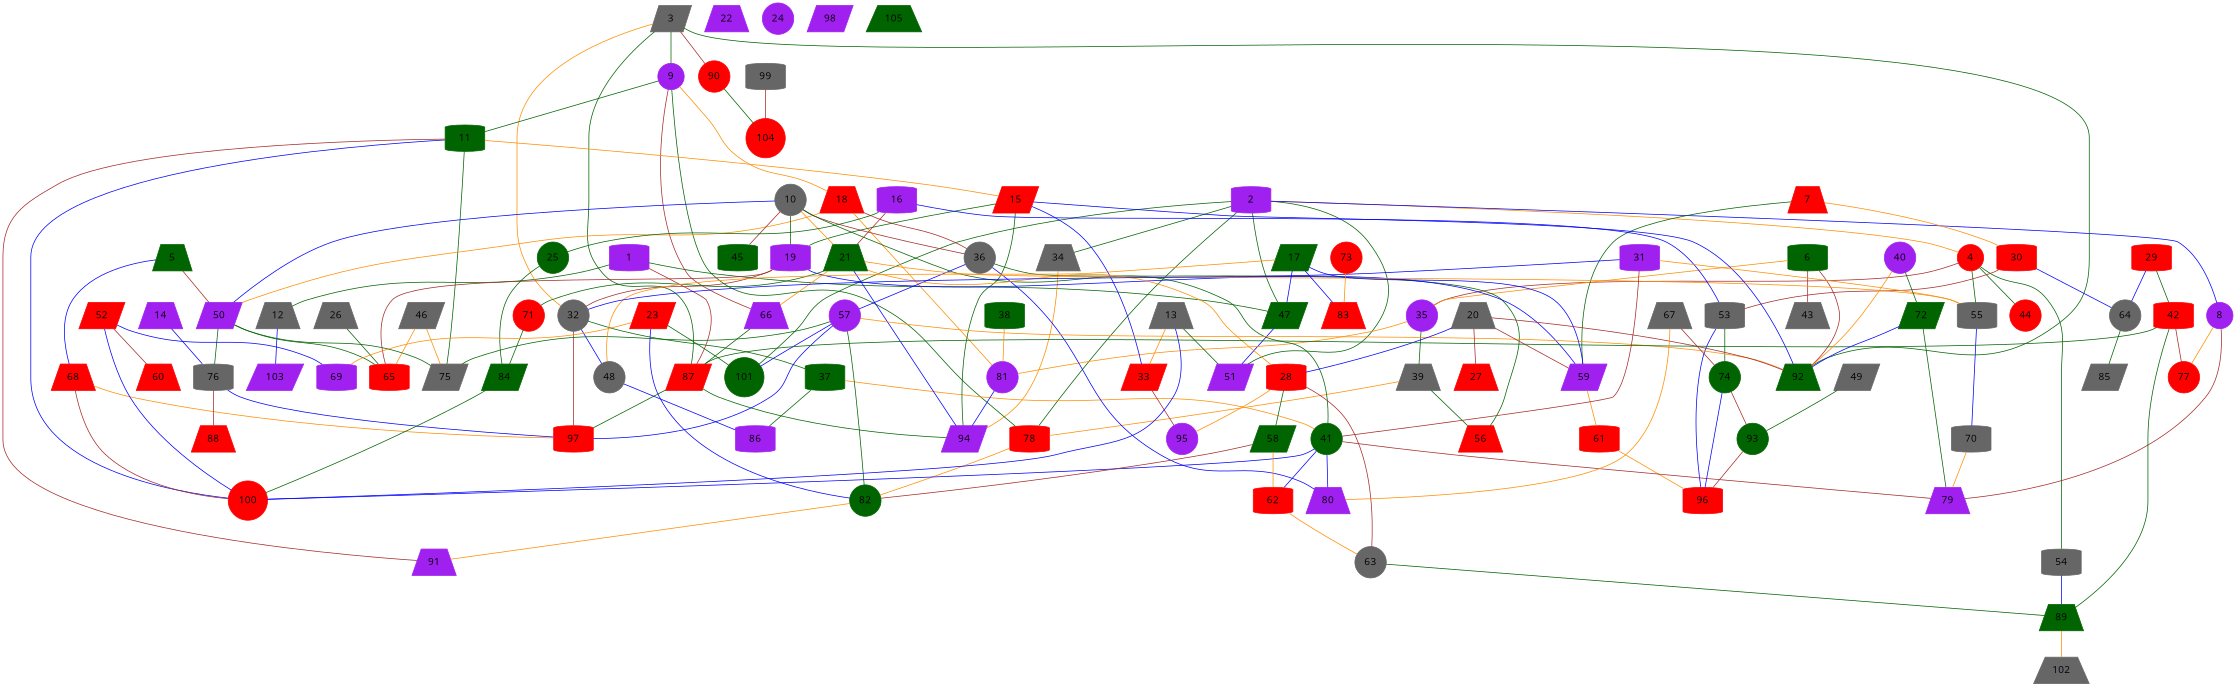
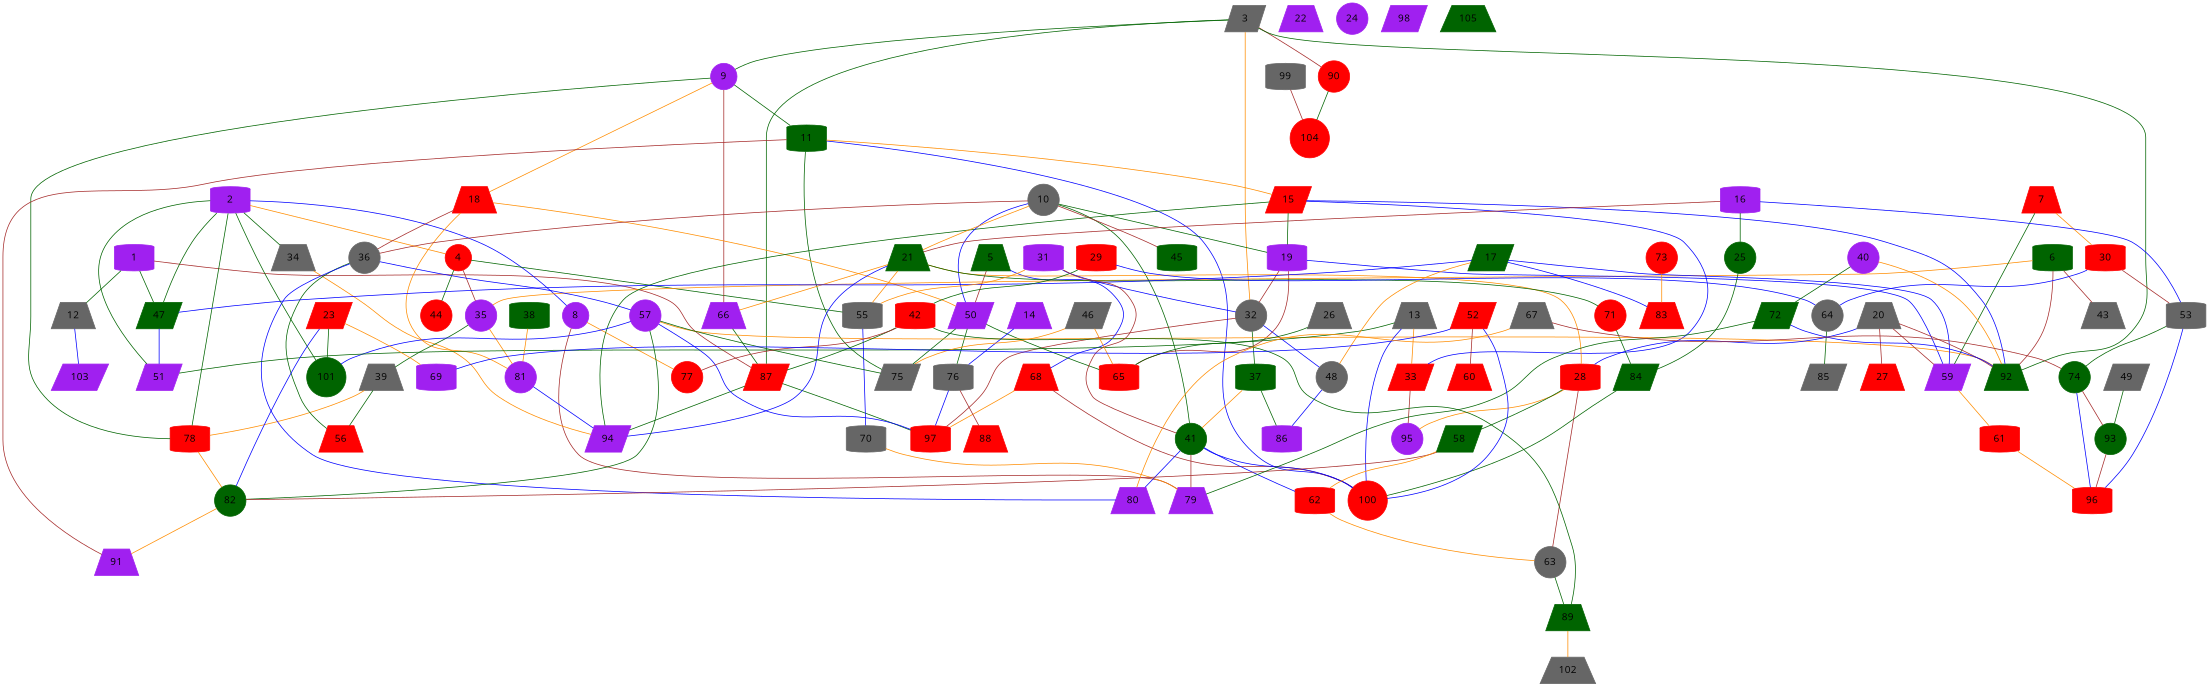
(2061, 562) -> none
